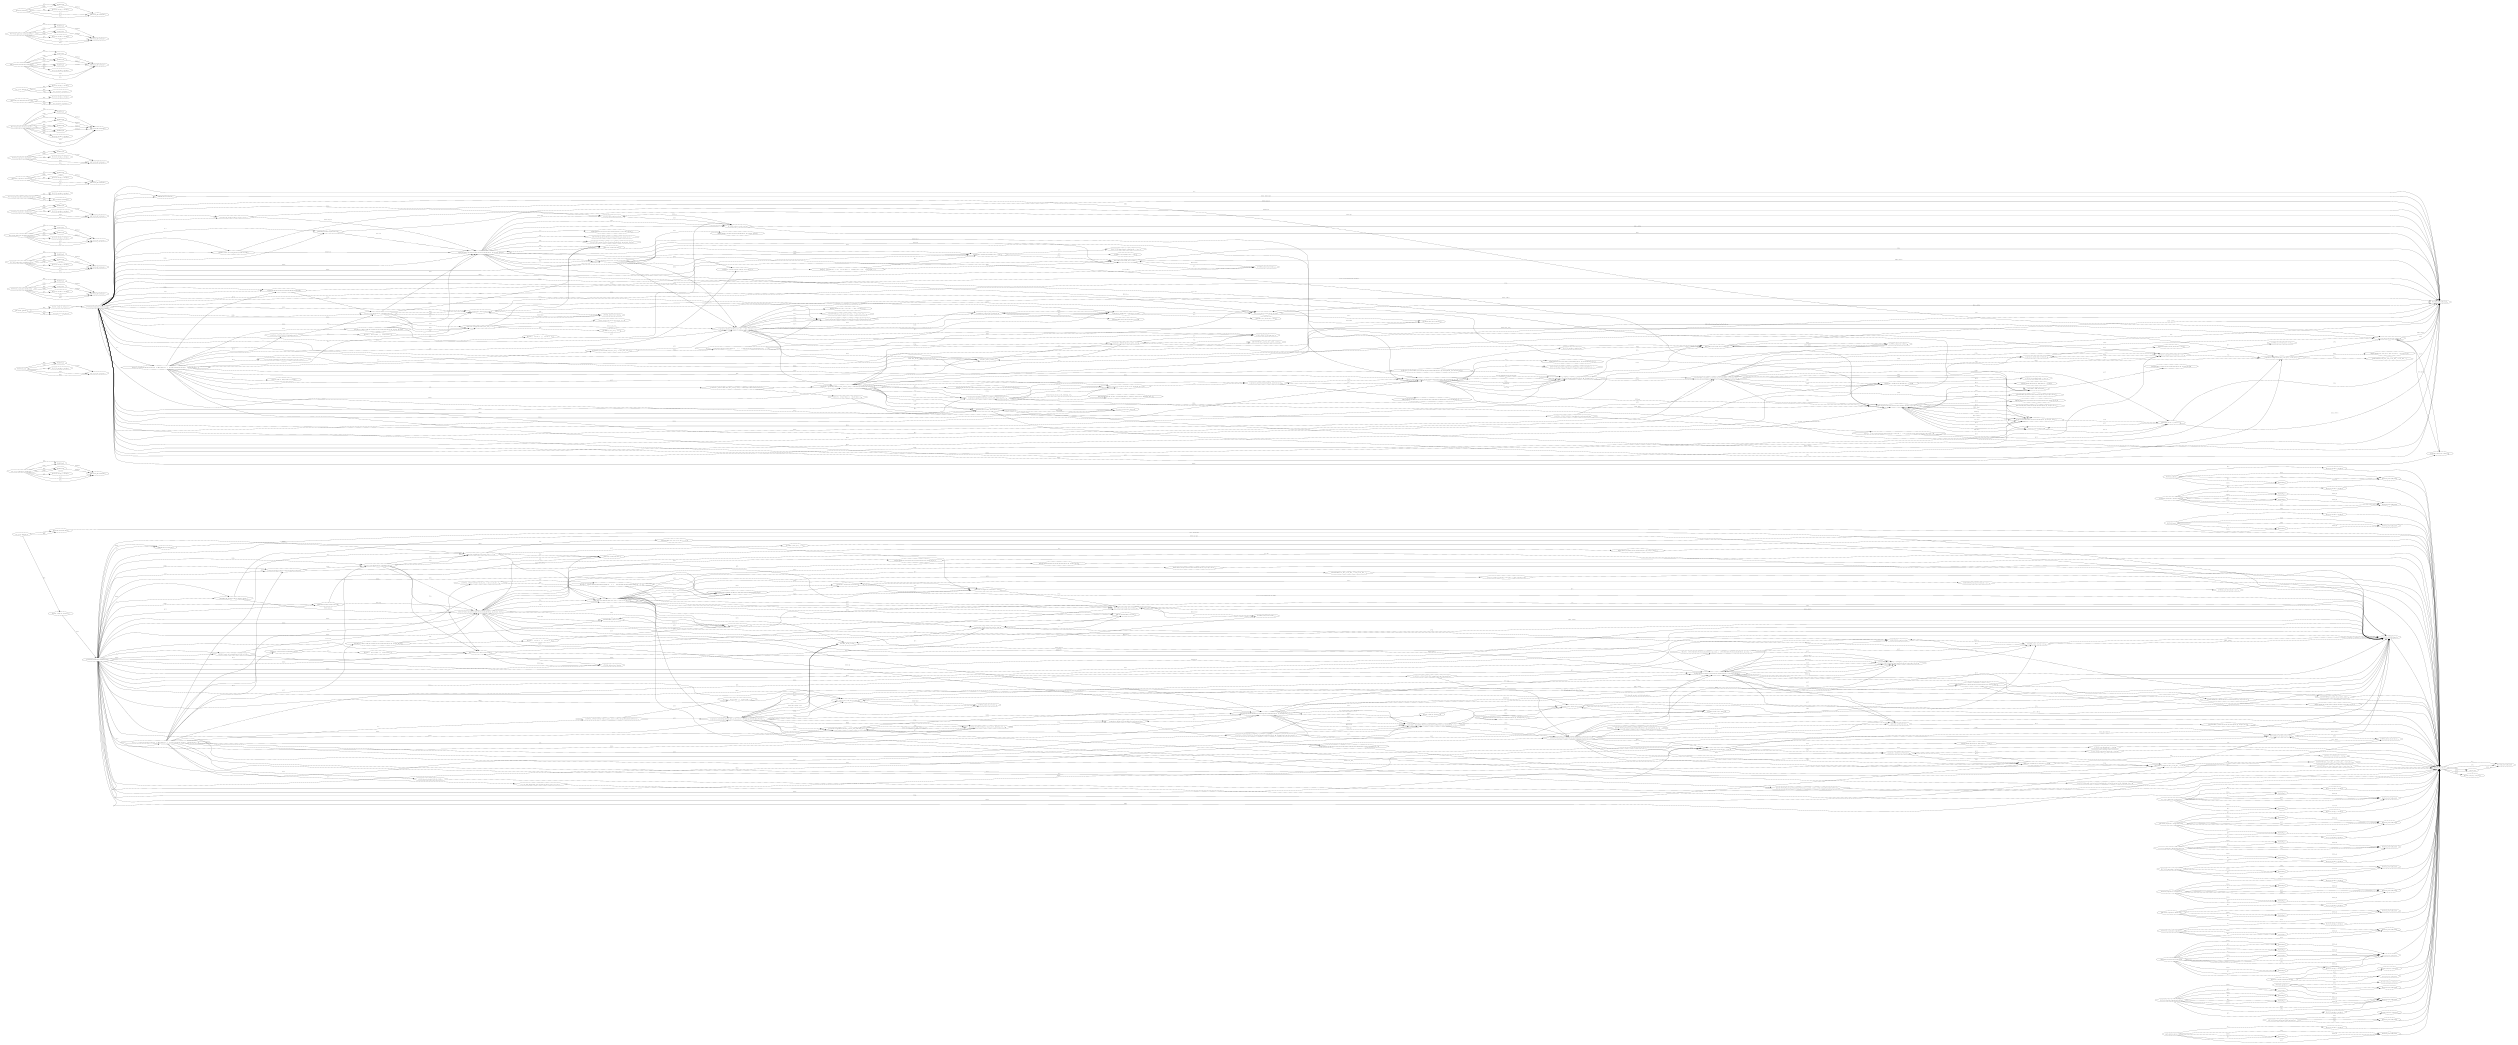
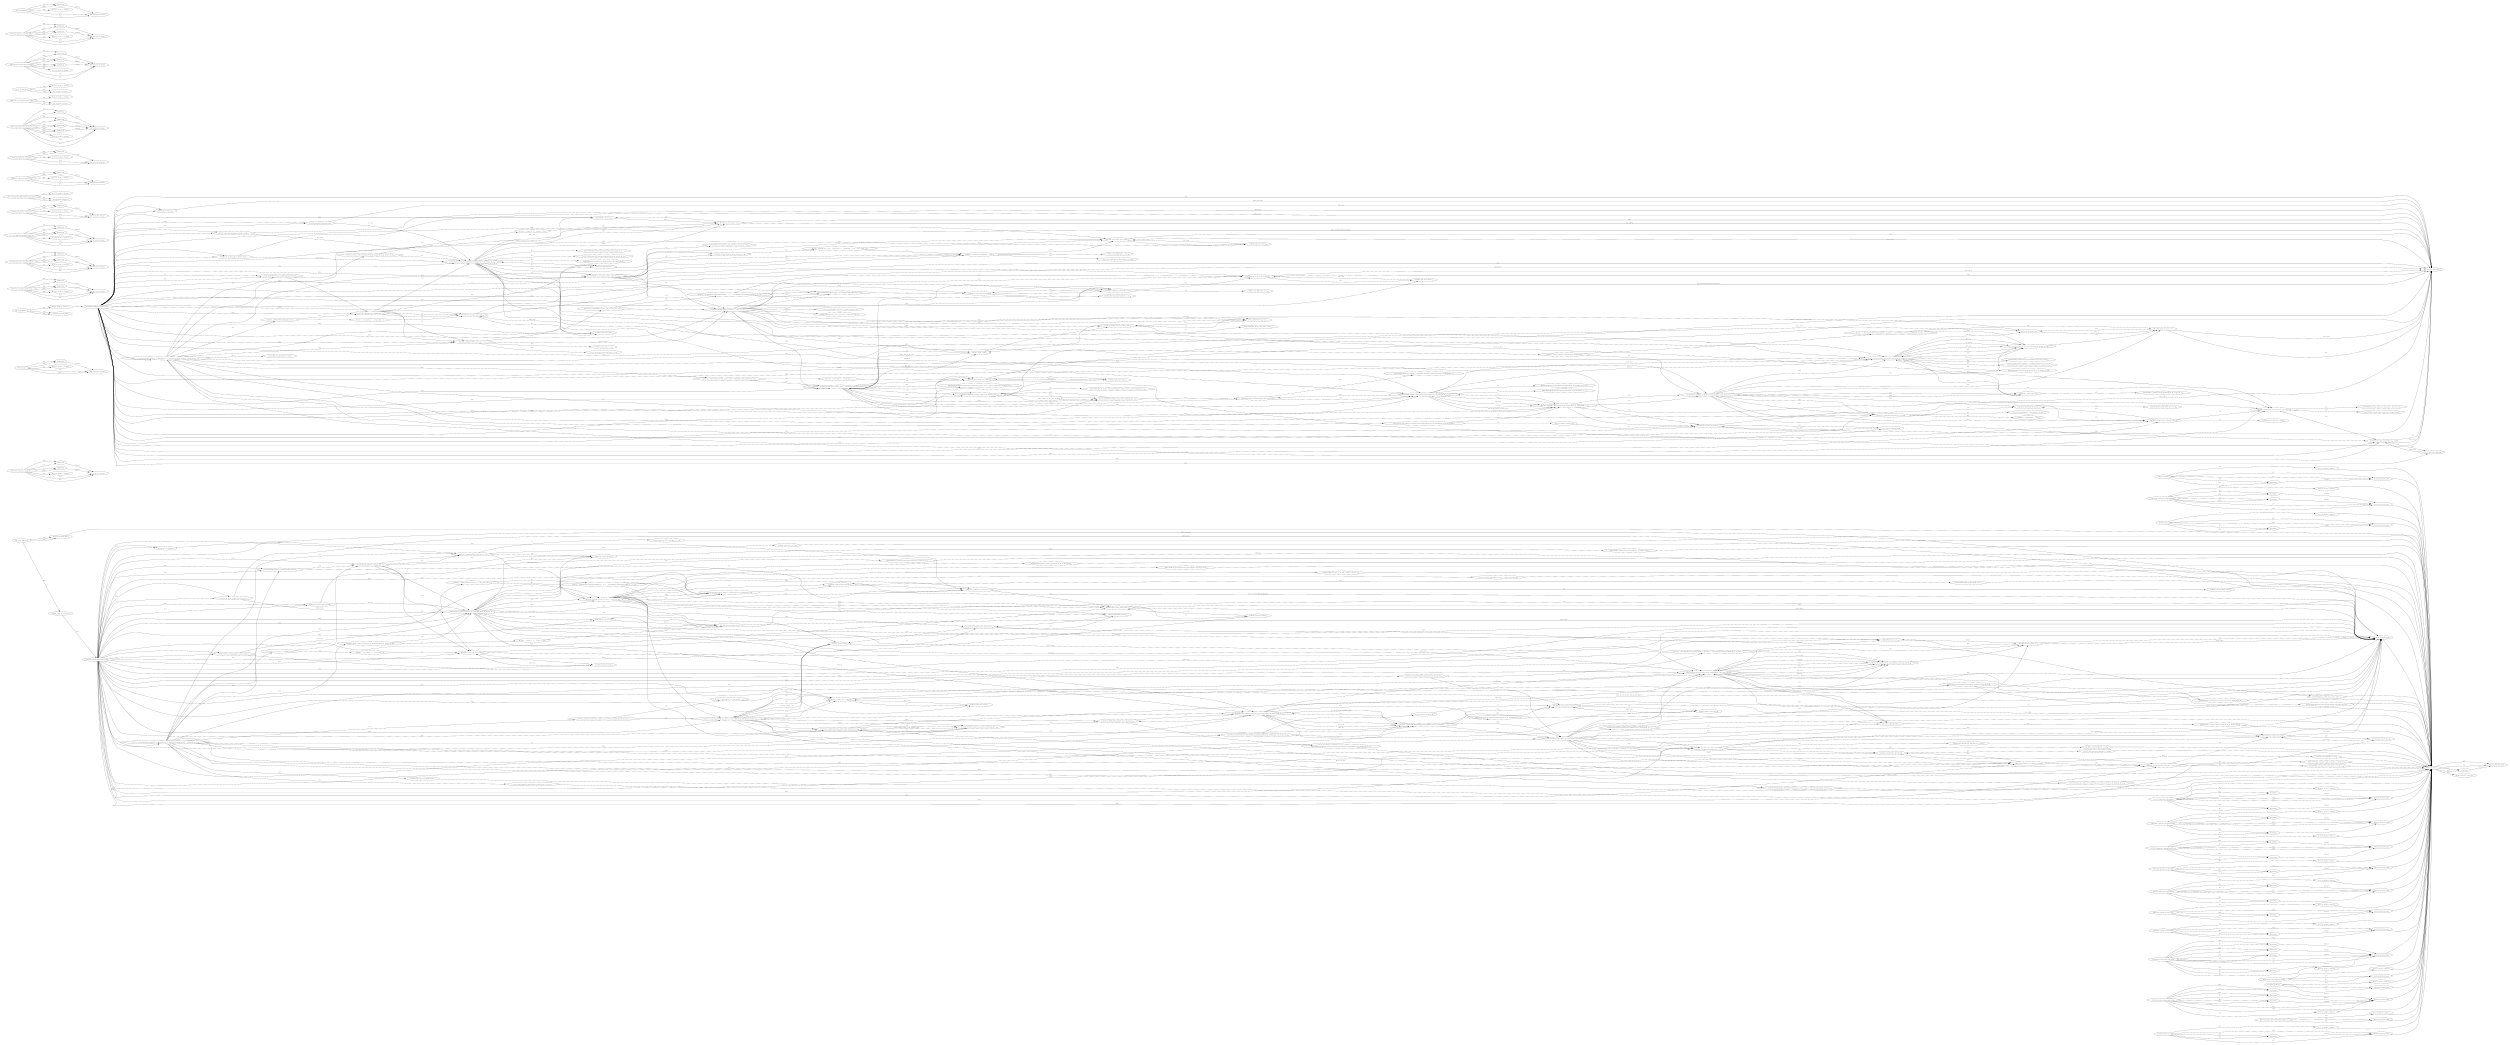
(284, 359) -> none
